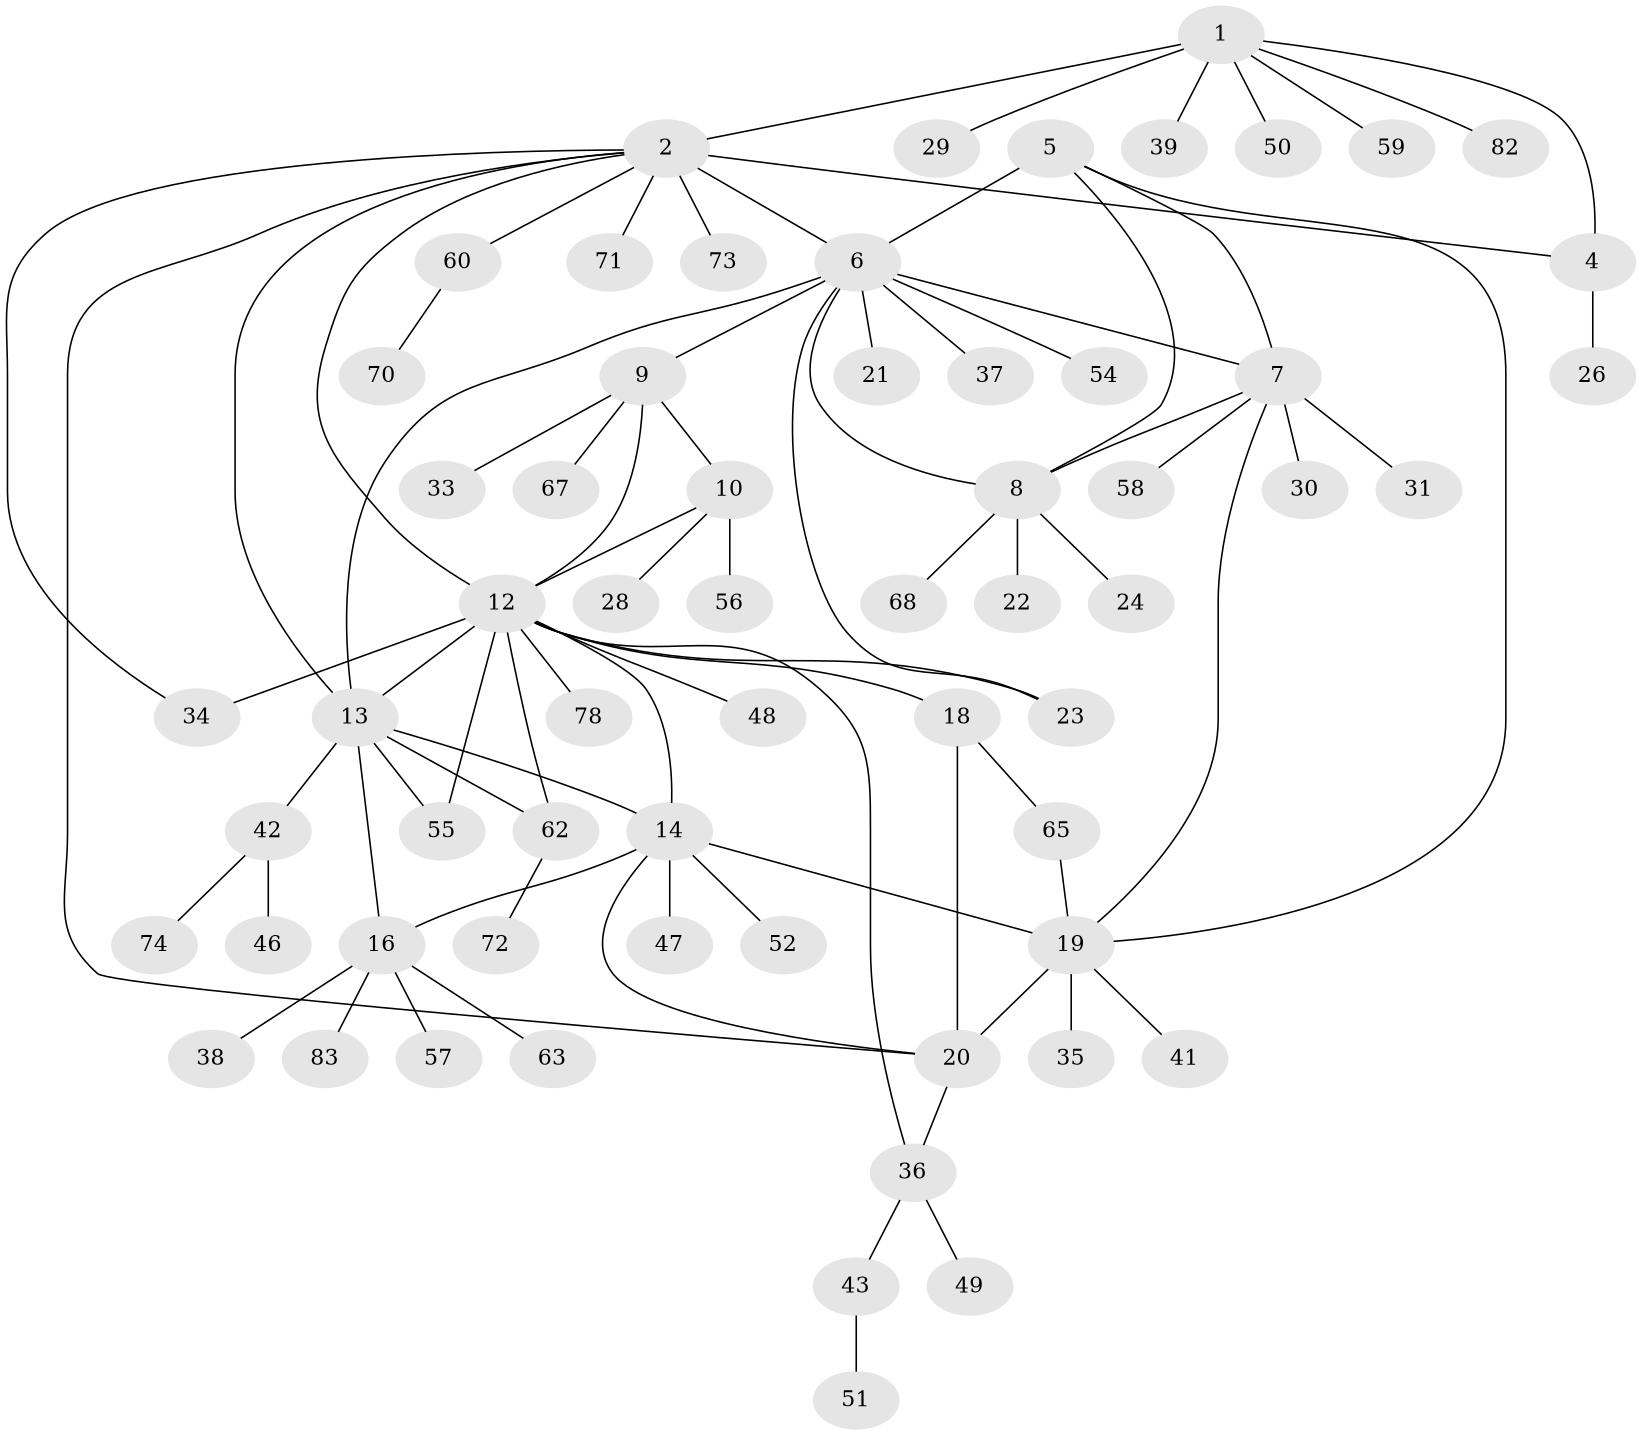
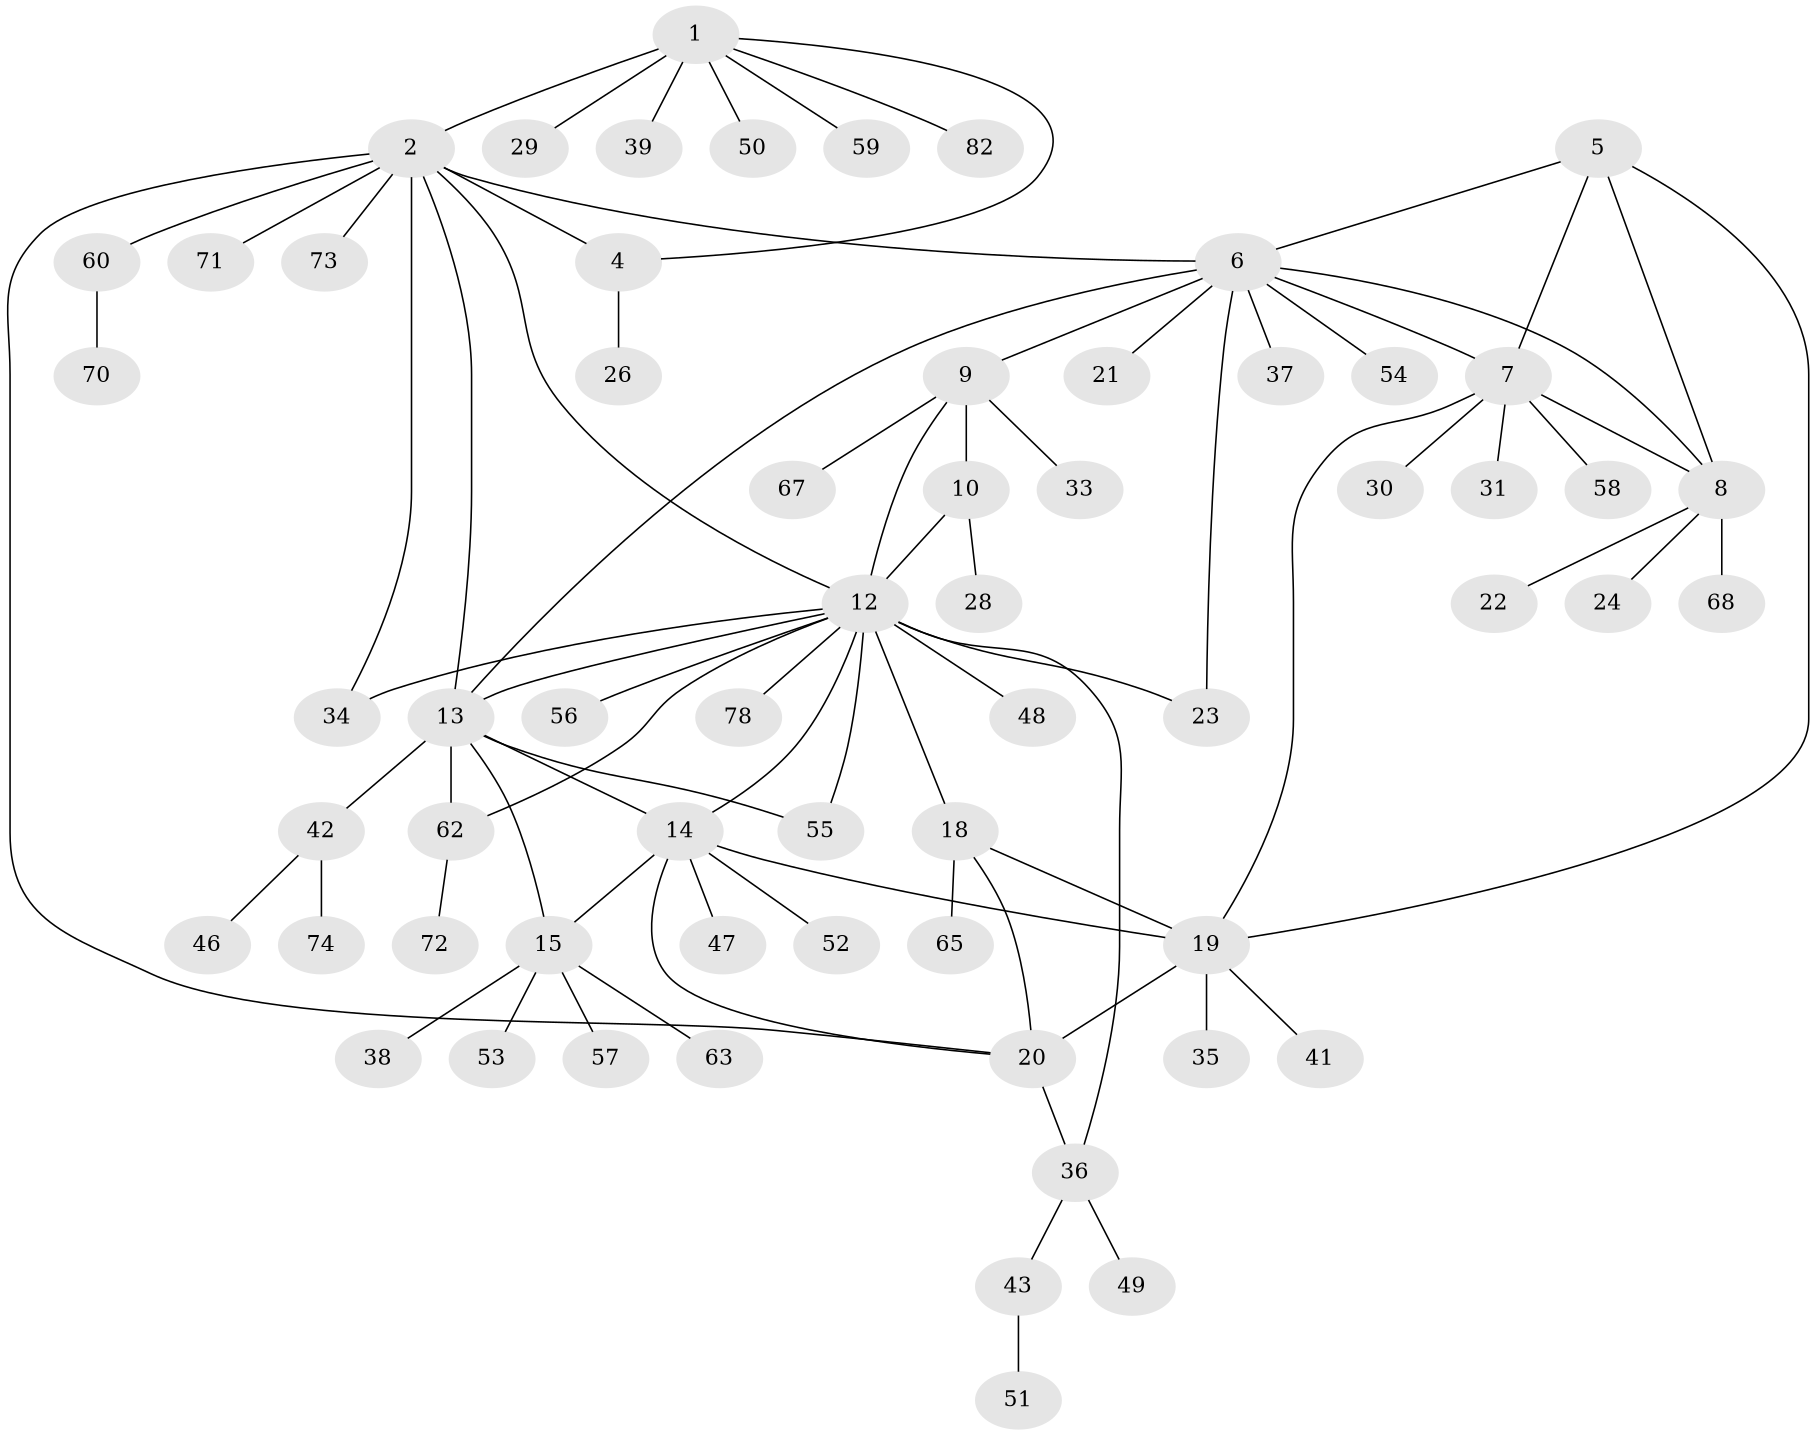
(730, 547) -> (714, 658)
(1064, 888) -> (1081, 888)
(382, 945) -> (549, 945)
(325, 1059) -> (492, 1059)
